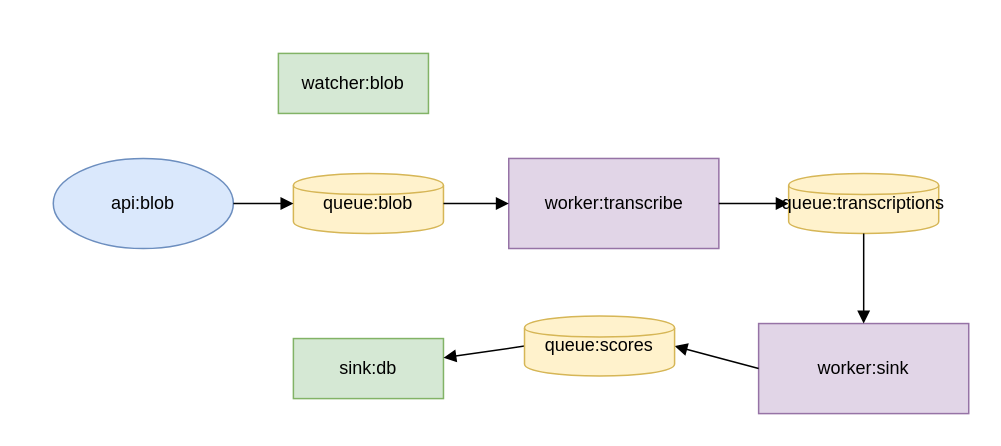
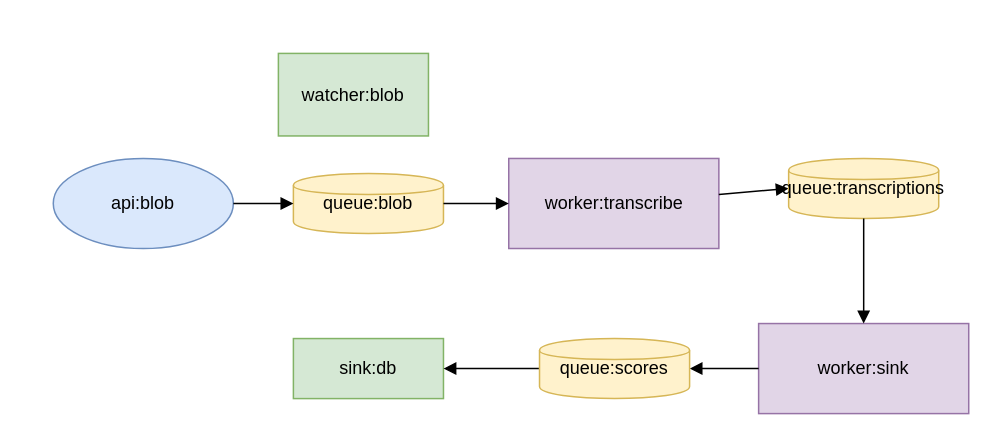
(353, 83) -> (353, 95)
(863, 203) -> (863, 188)
(599, 346) -> (614, 368)
